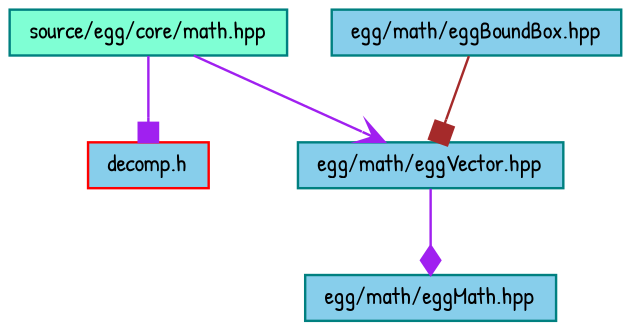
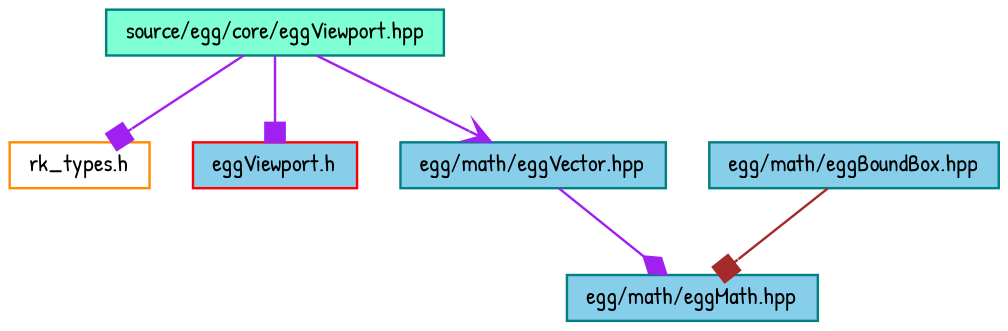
(148, 33) -> (275, 33)
(458, 88) -> (783, 224)
none -> (80, 165)
(148, 165) -> (275, 165)
